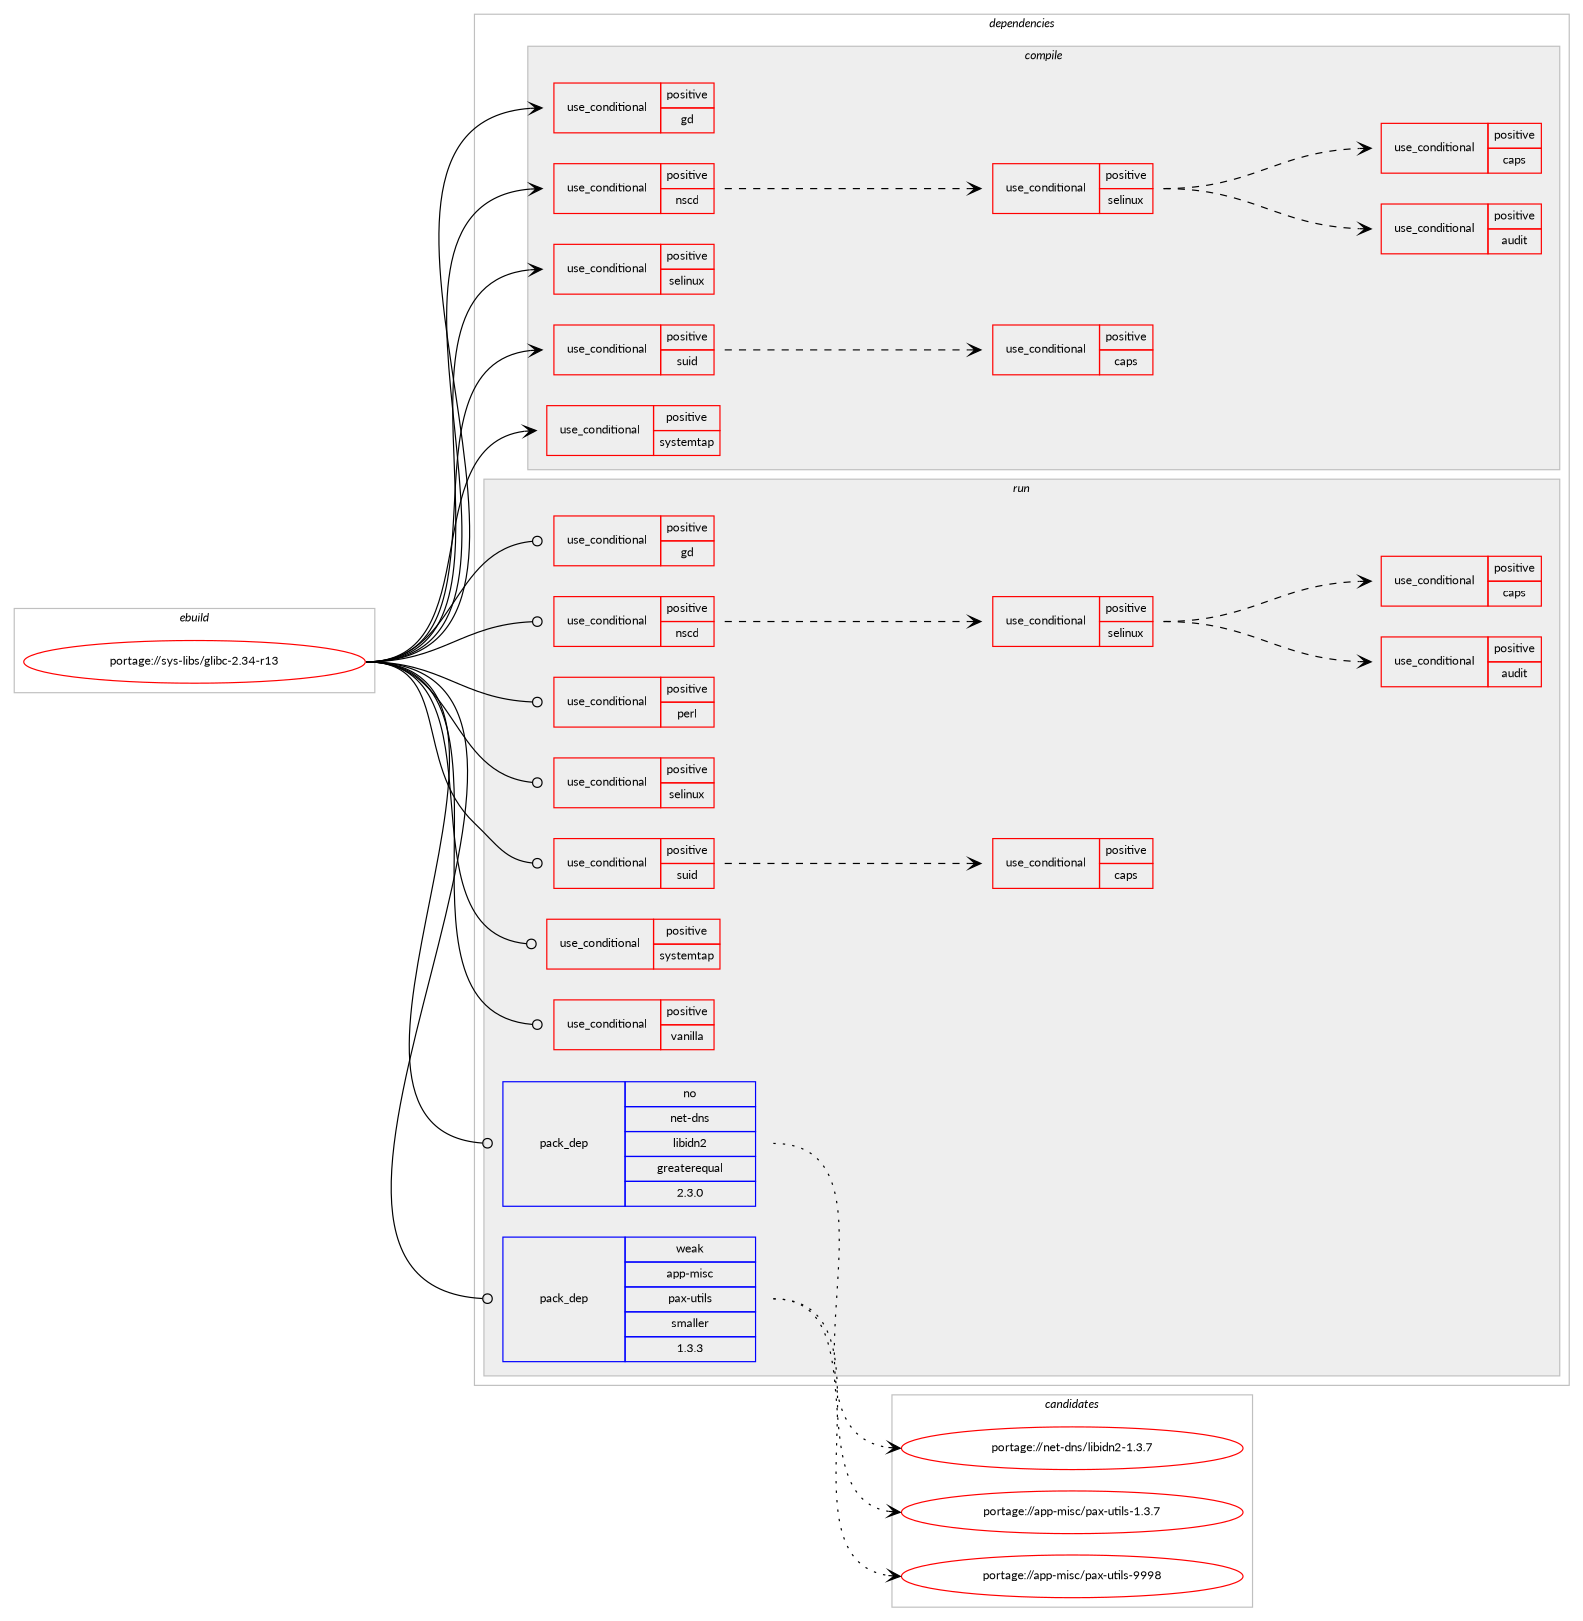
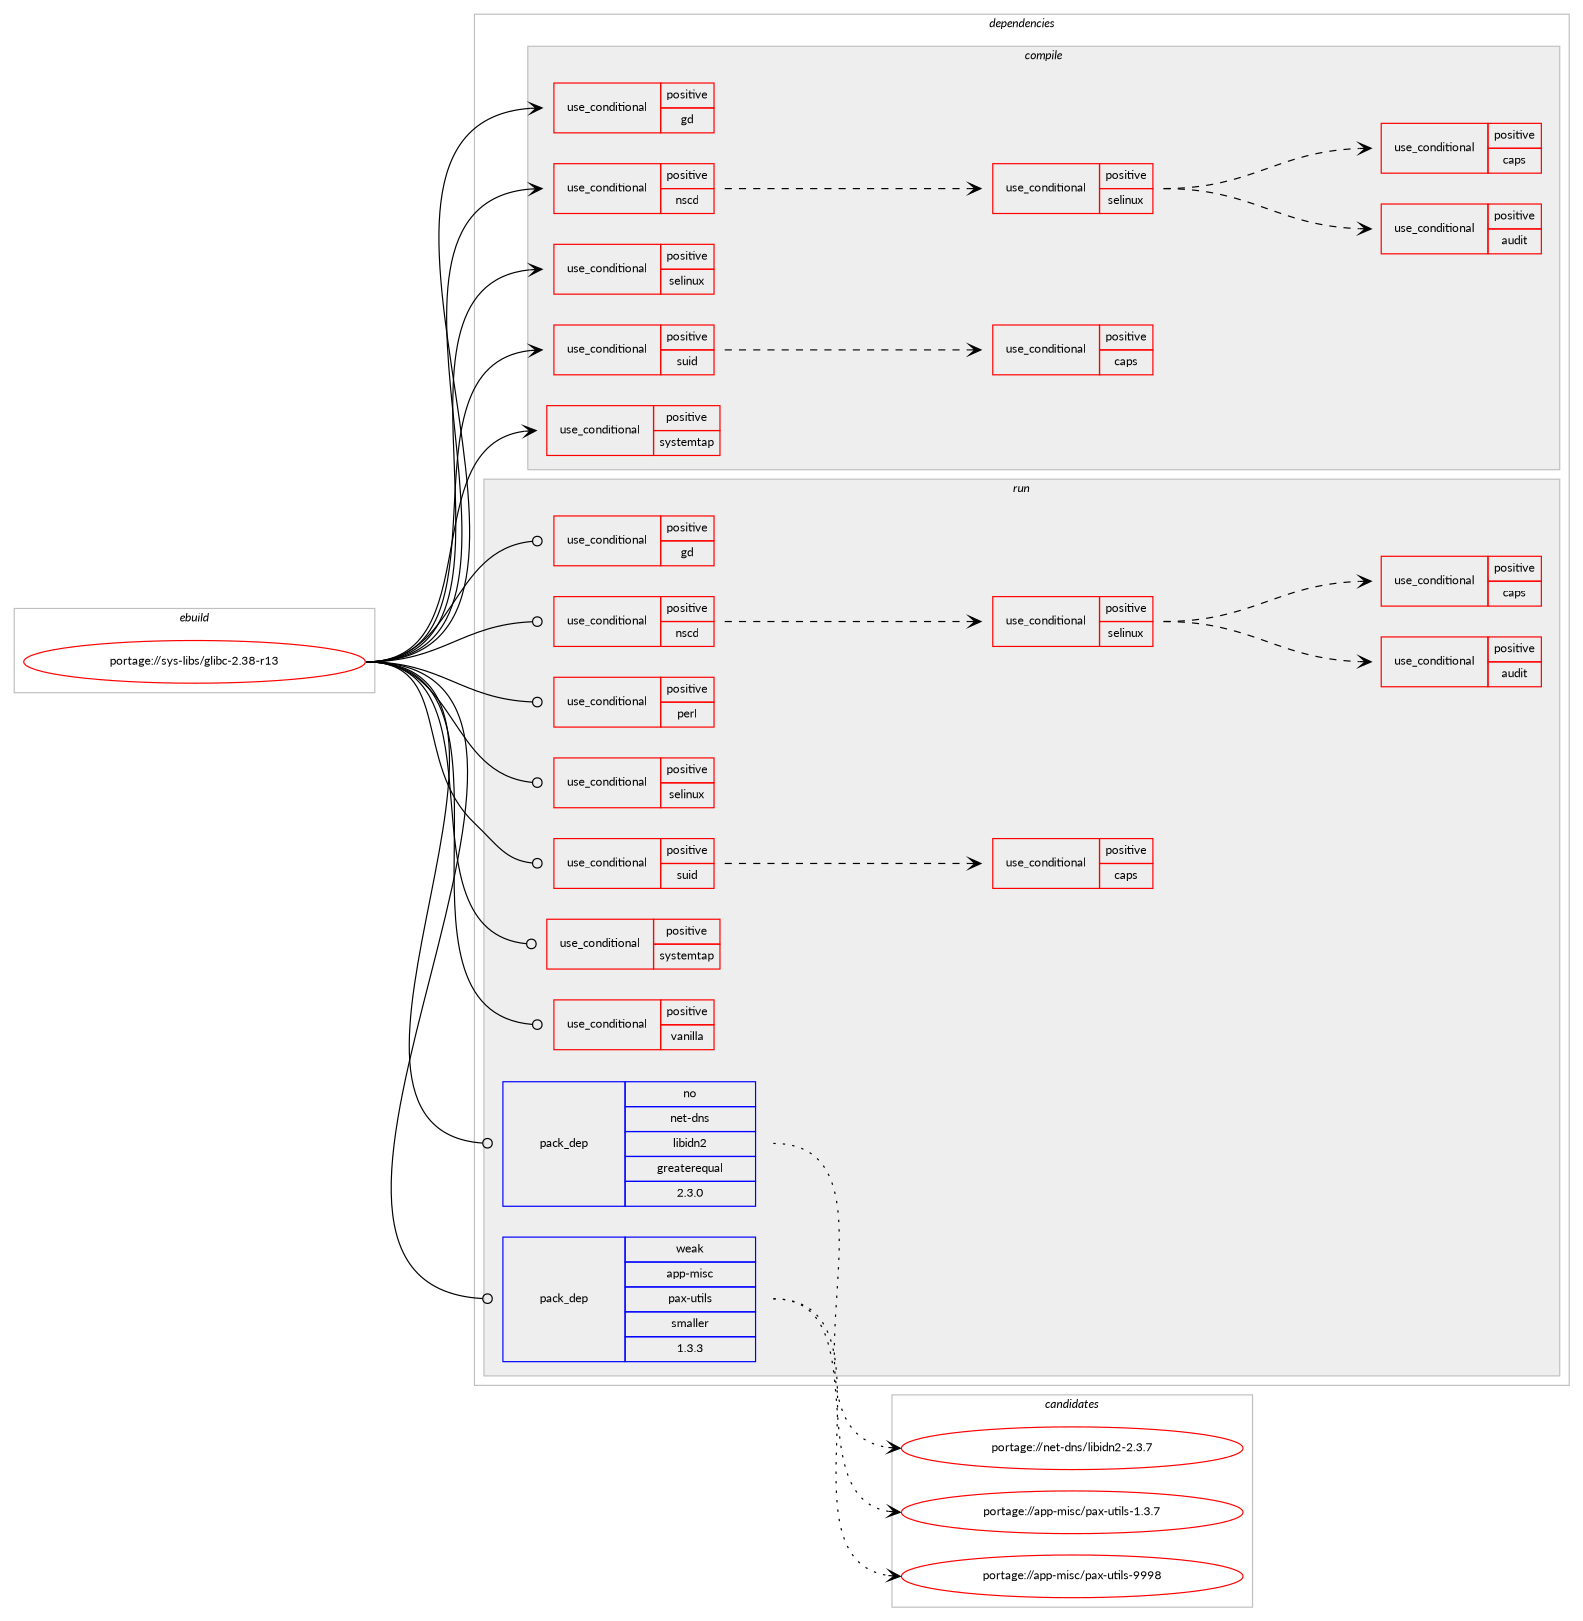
(195, 662) -> (195, 662)
(1072, 1448) -> (1072, 1448)
